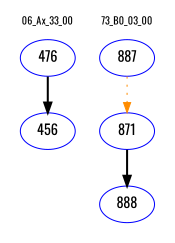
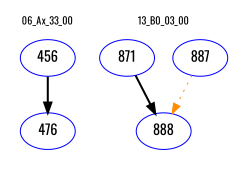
(127, 22) -> (164, 22)
(48, 90) -> (48, 90)
(127, 90) -> (184, 90)
